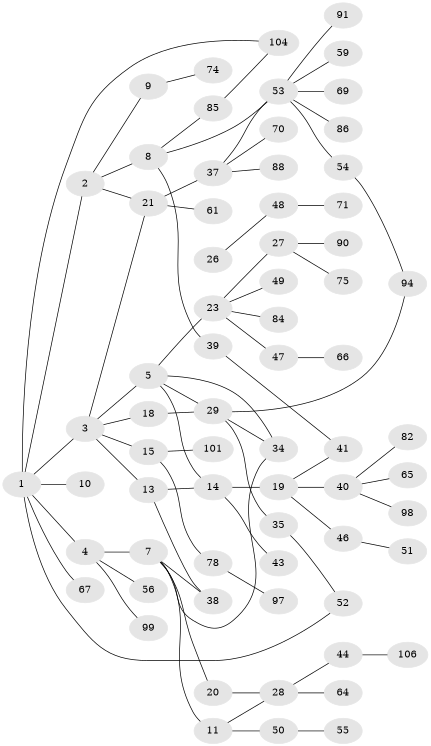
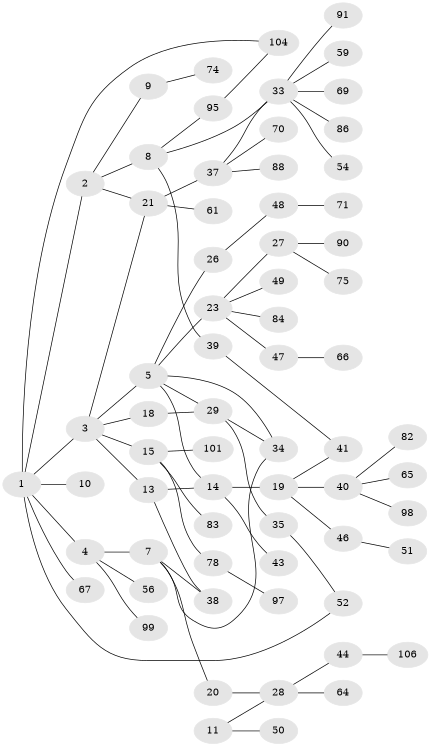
(279, 92) -> (279, 92)
(213, 108) -> (213, 108)
(408, 284) -> none
none -> (178, 317)
none -> (213, 525)
(180, 642) -> none
(343, 731) -> none
